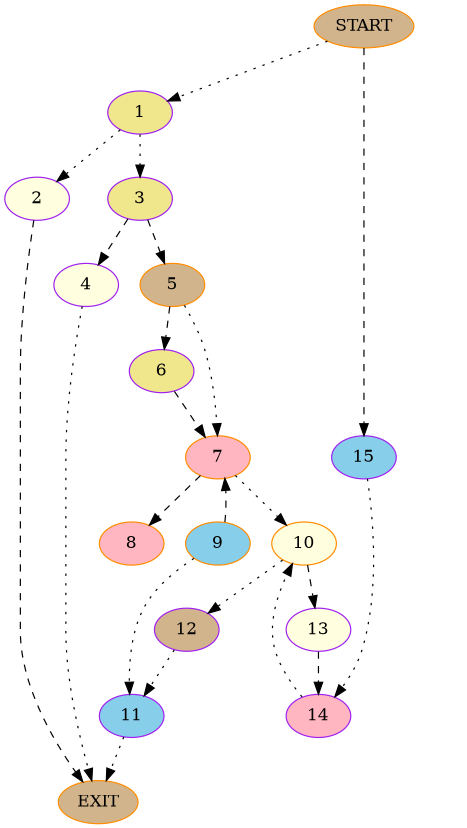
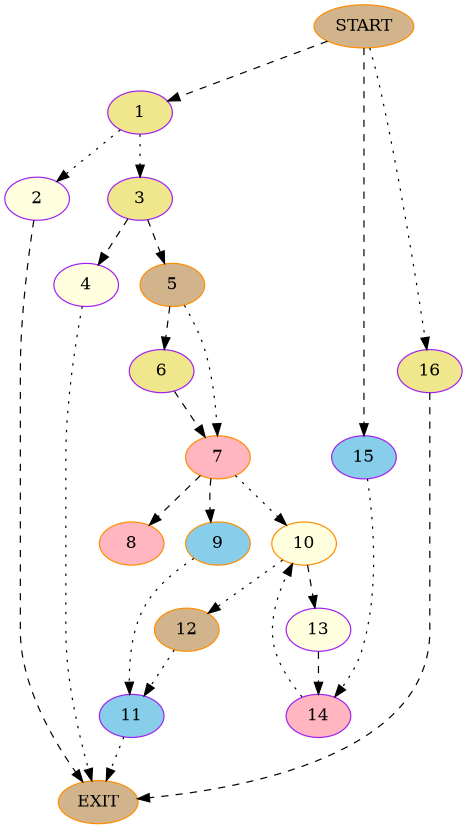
(253, 69) -> (253, 69)
none -> (430, 371)
(226, 506) -> (210, 494)
(187, 630) -> (187, 630)
